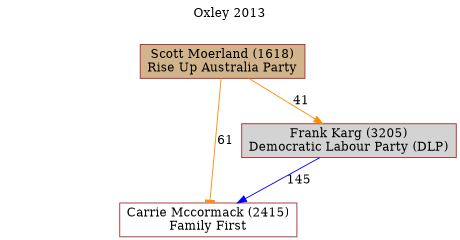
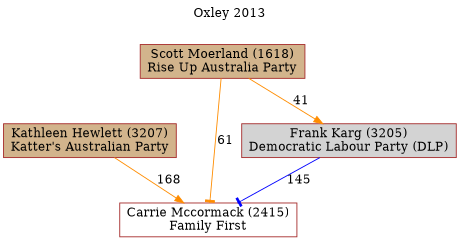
none -> (90, 141)
(281, 179) -> (281, 179)
